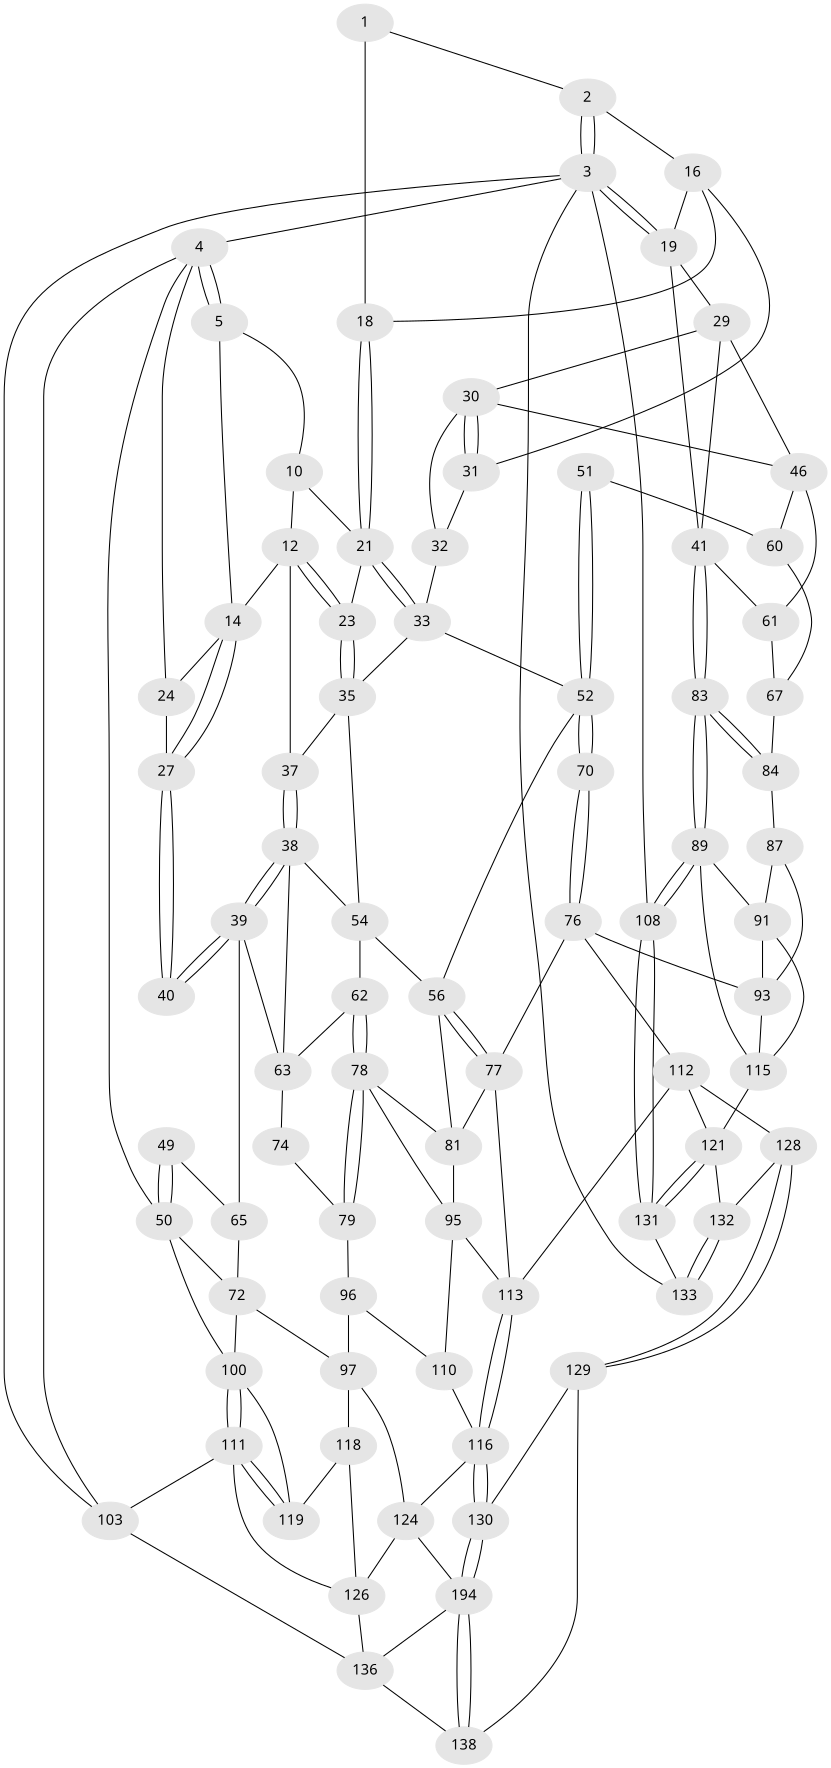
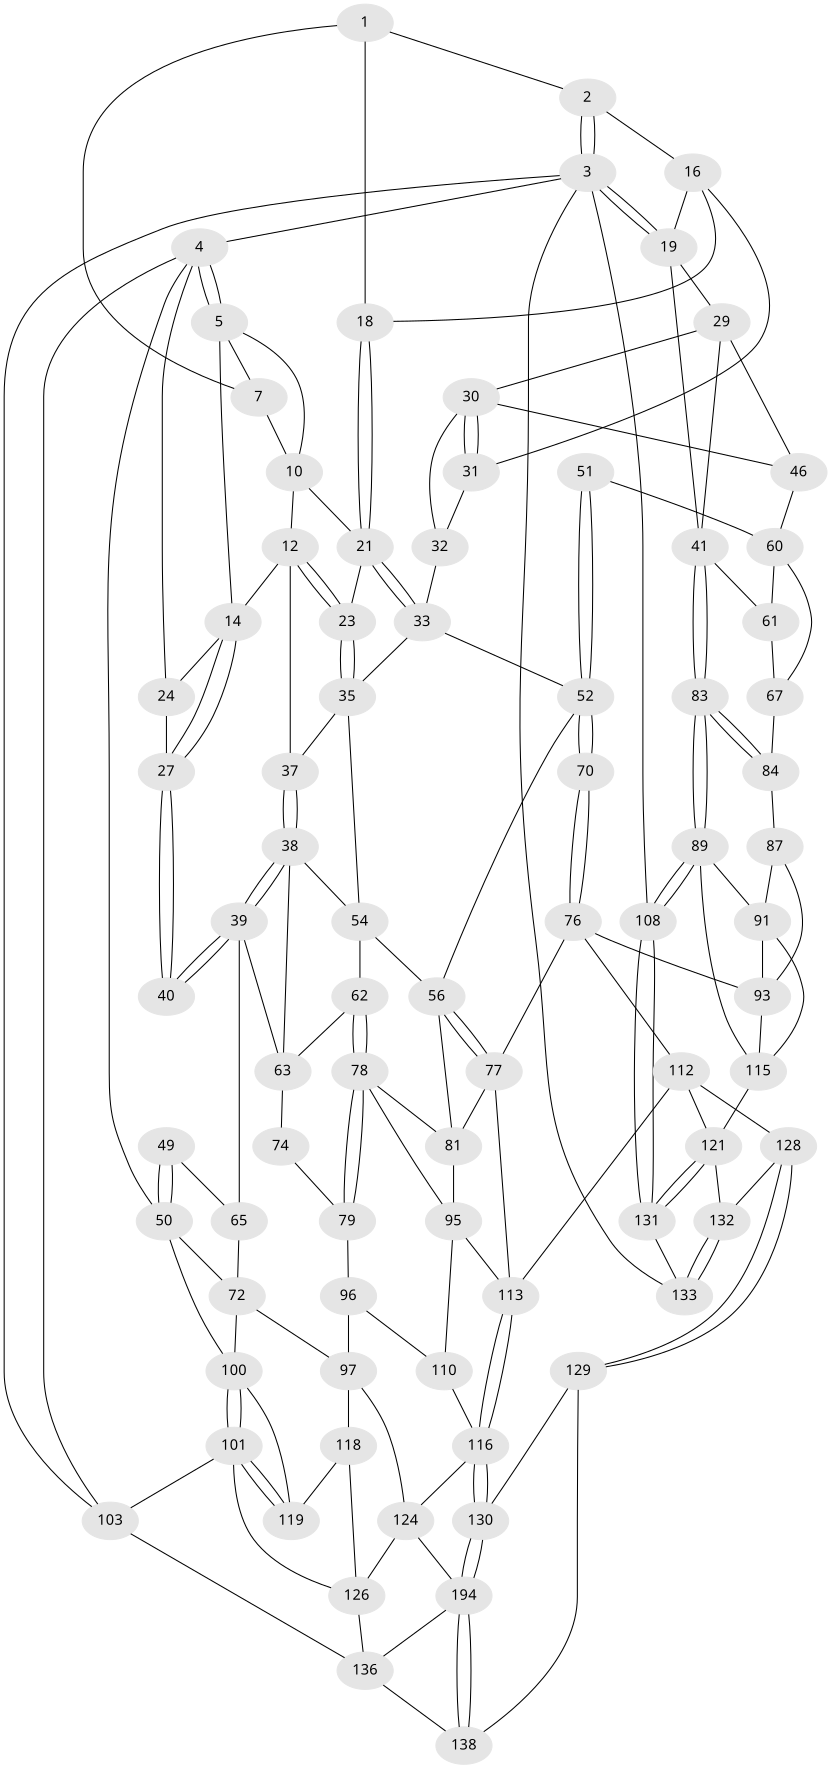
none -> (259, 397)
(815, 552) -> (773, 585)
(234, 1446) -> (234, 1446)
